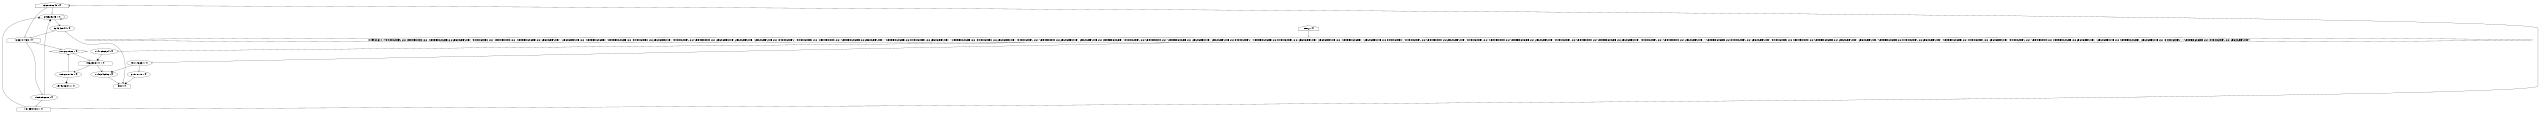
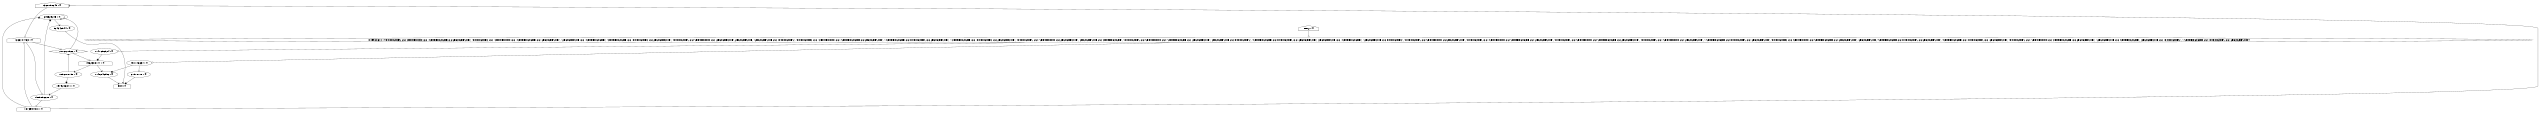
(52, 10) -> (78, 31)
(43, 34) -> (25, 76)
none -> (55, 91)
